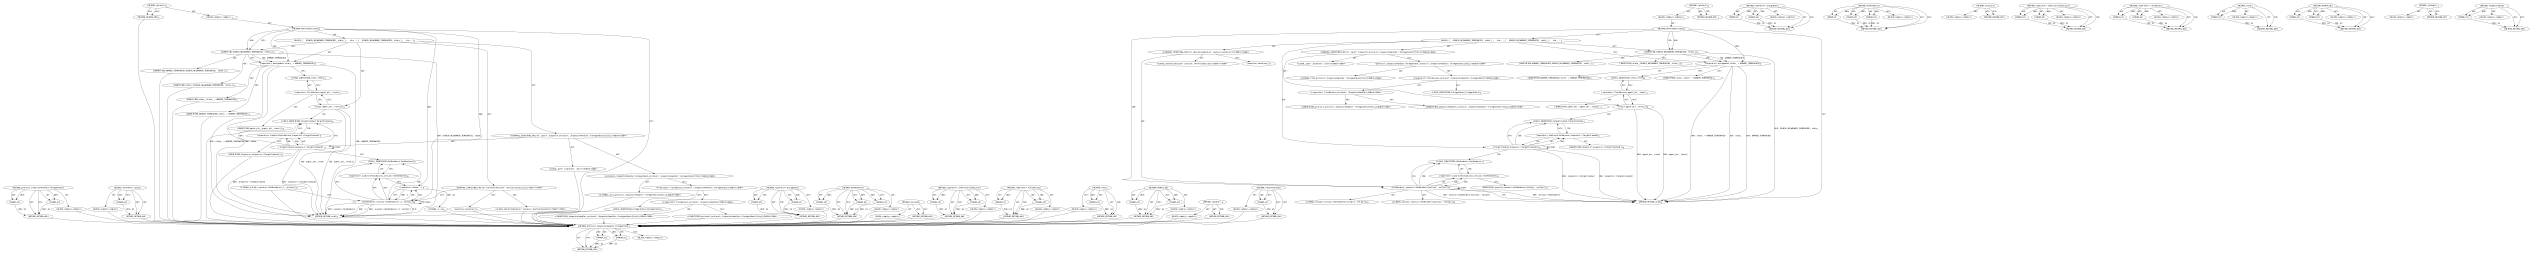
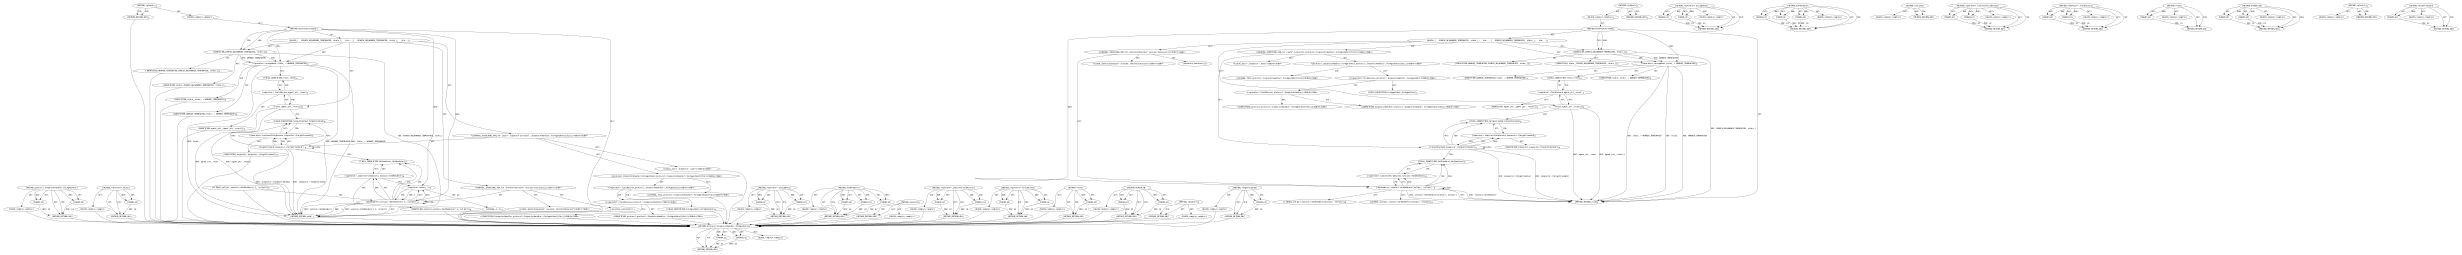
(1515, 188) -> none
none -> (441, 209)
